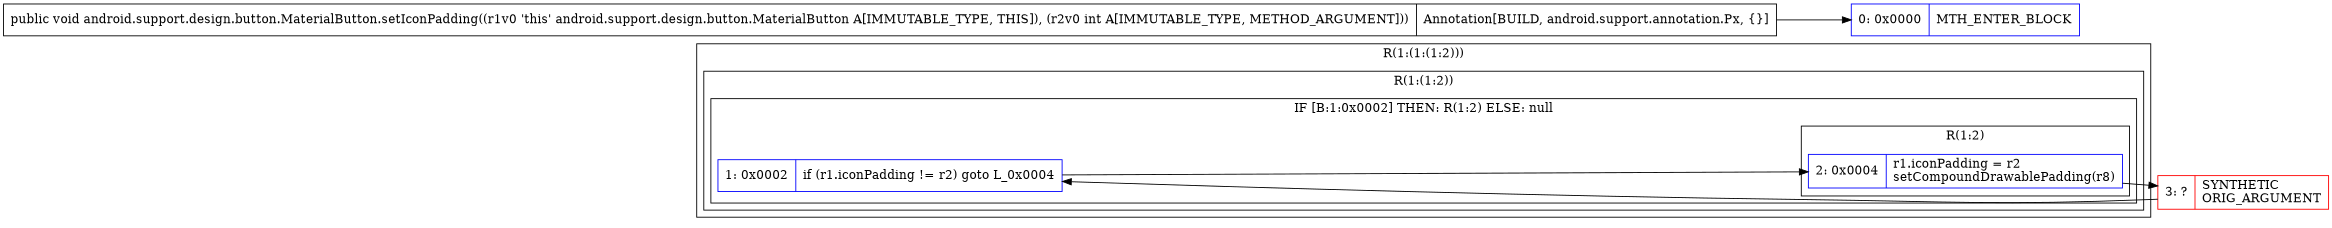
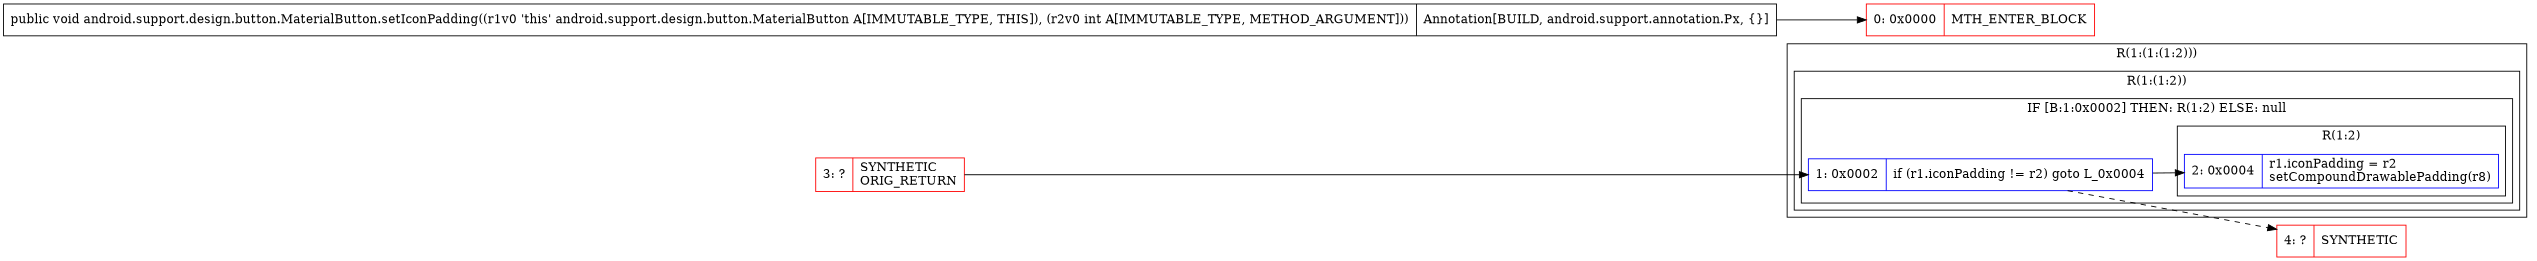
(1965, 20) -> (1980, 20)
(2136, 184) -> none
(2262, 199) -> (909, 181)
none -> (2341, 241)
